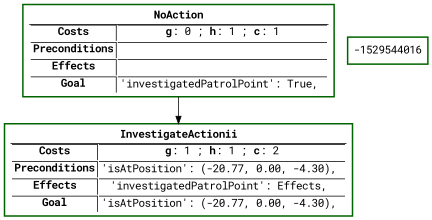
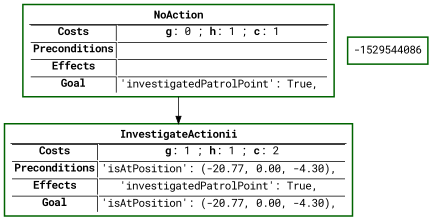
(388, 51) -> (388, 51)
(222, 186) -> (222, 186)
